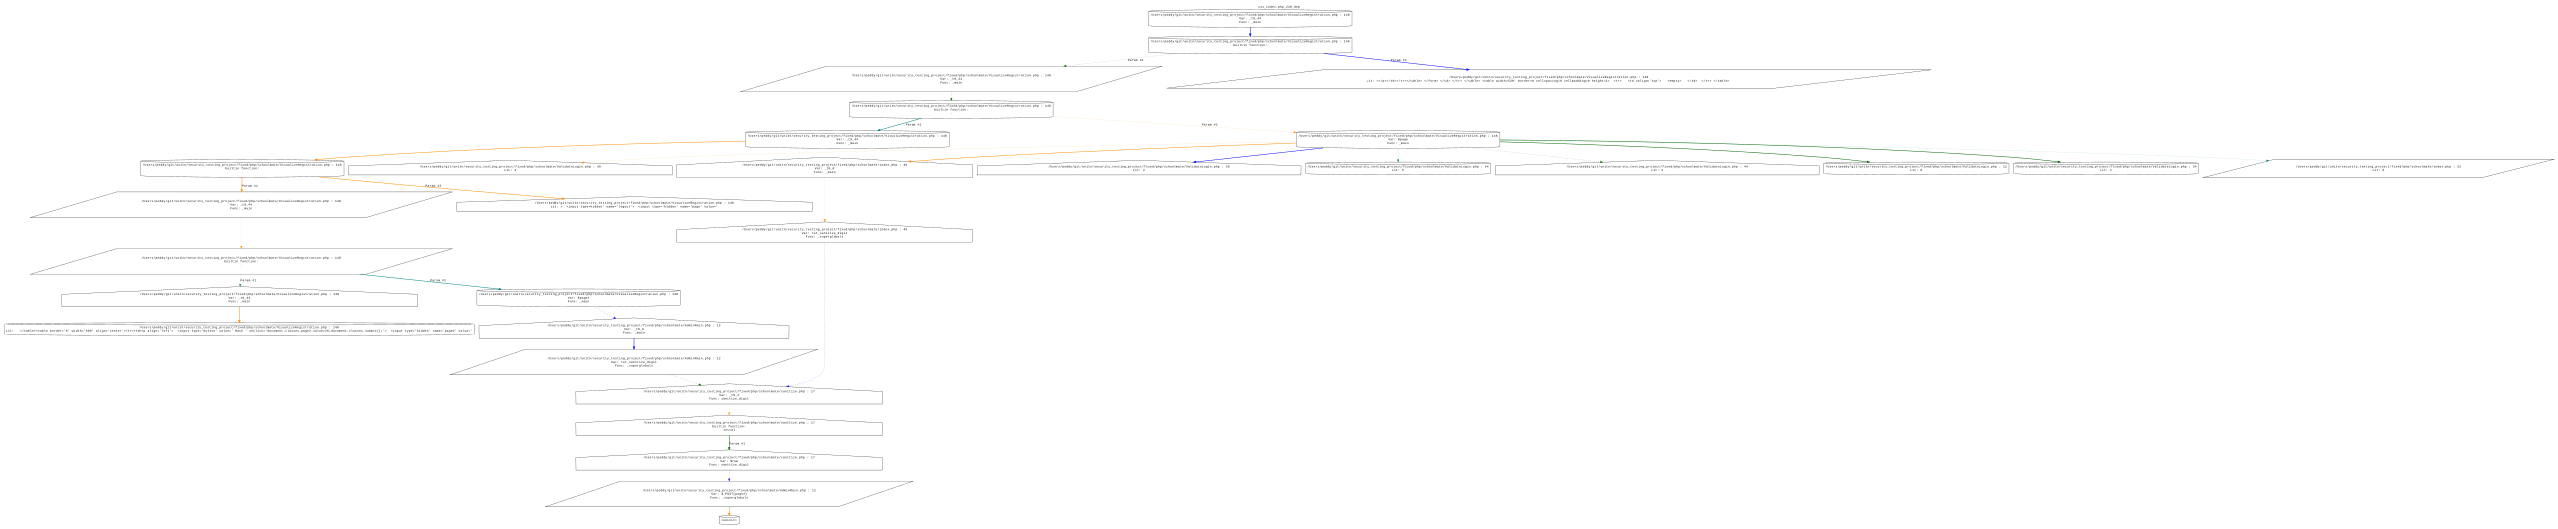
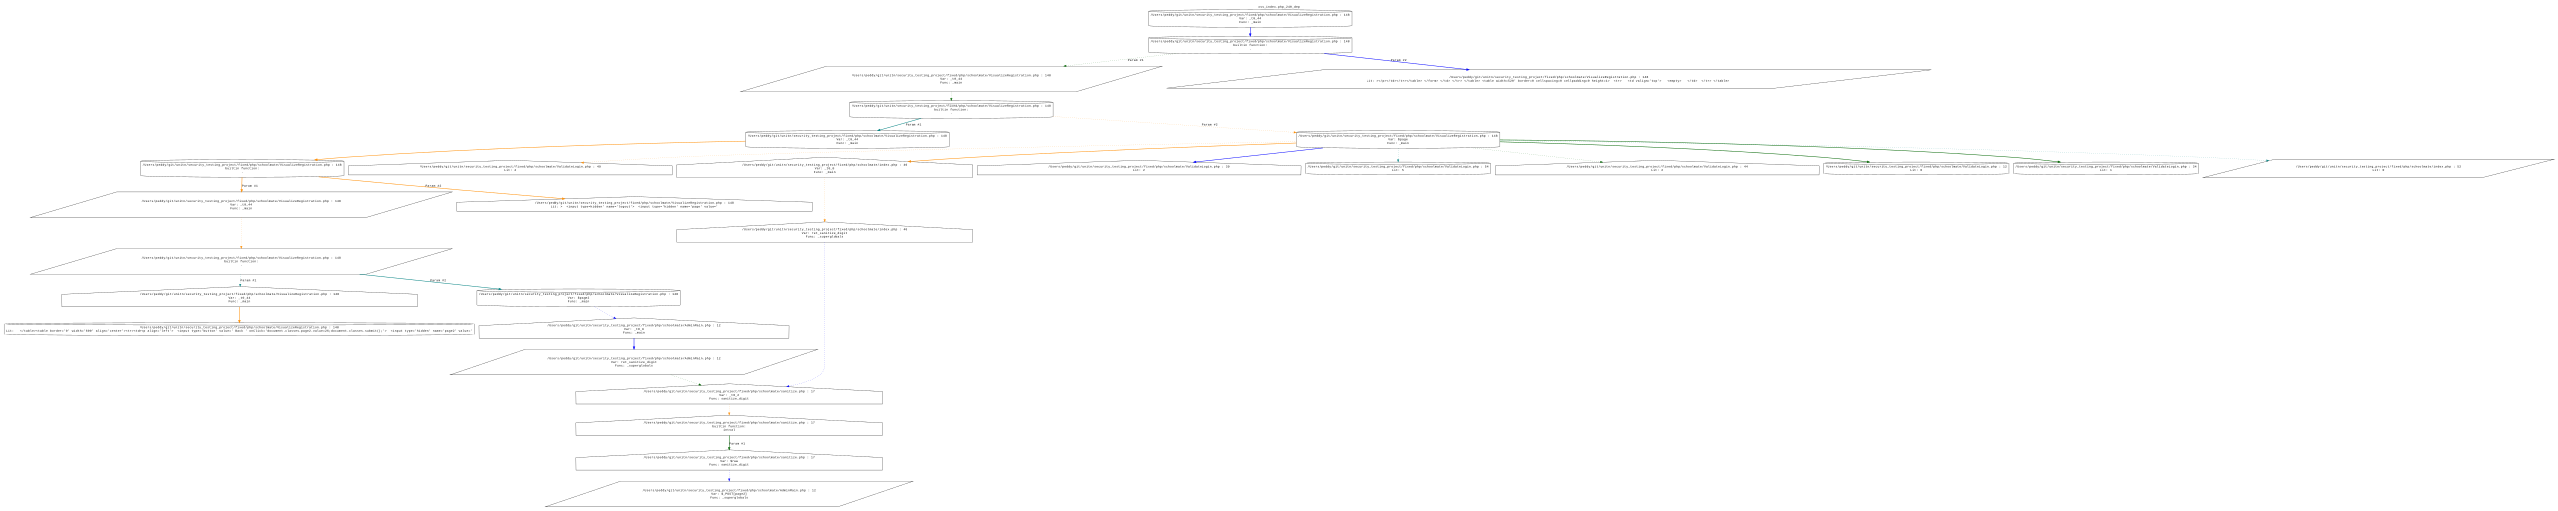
(729, 520) -> none
